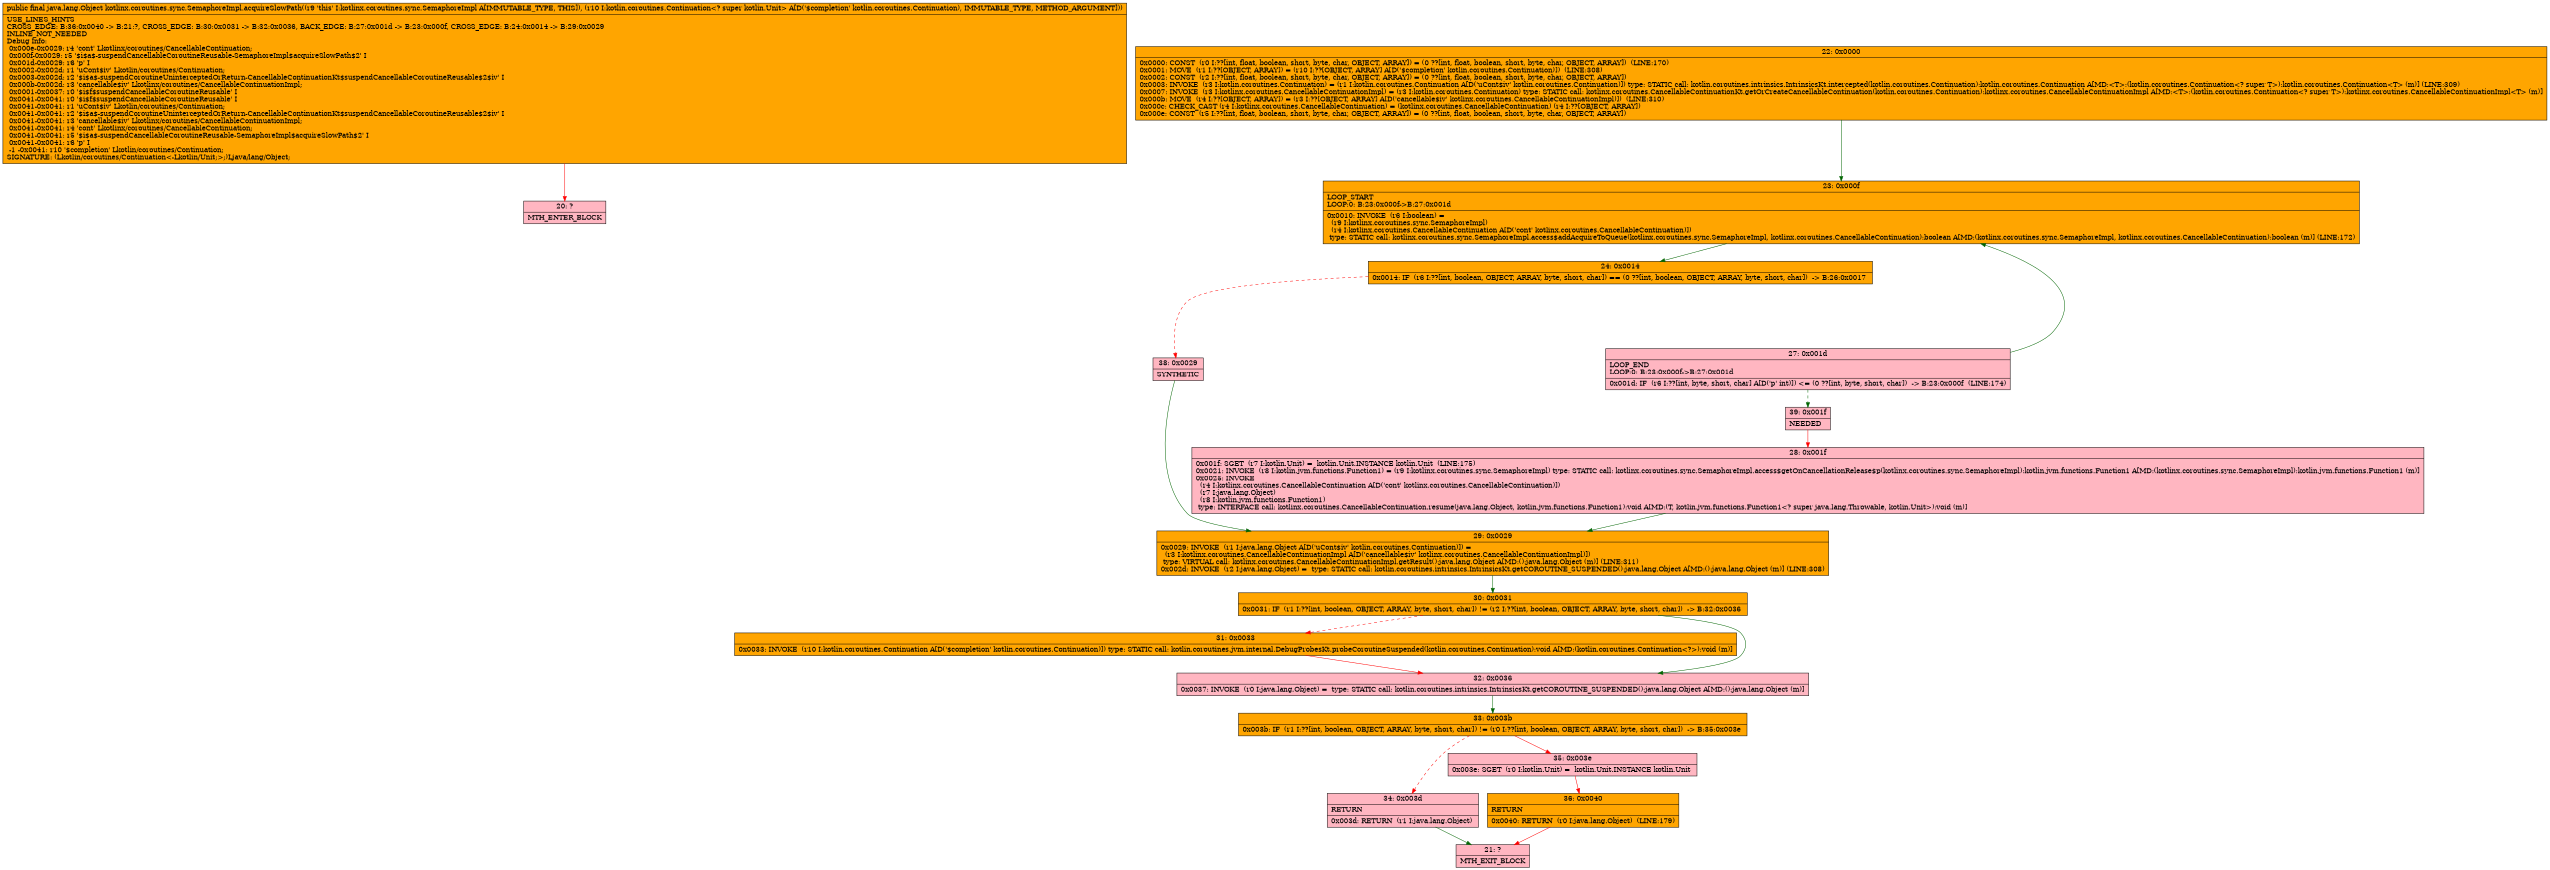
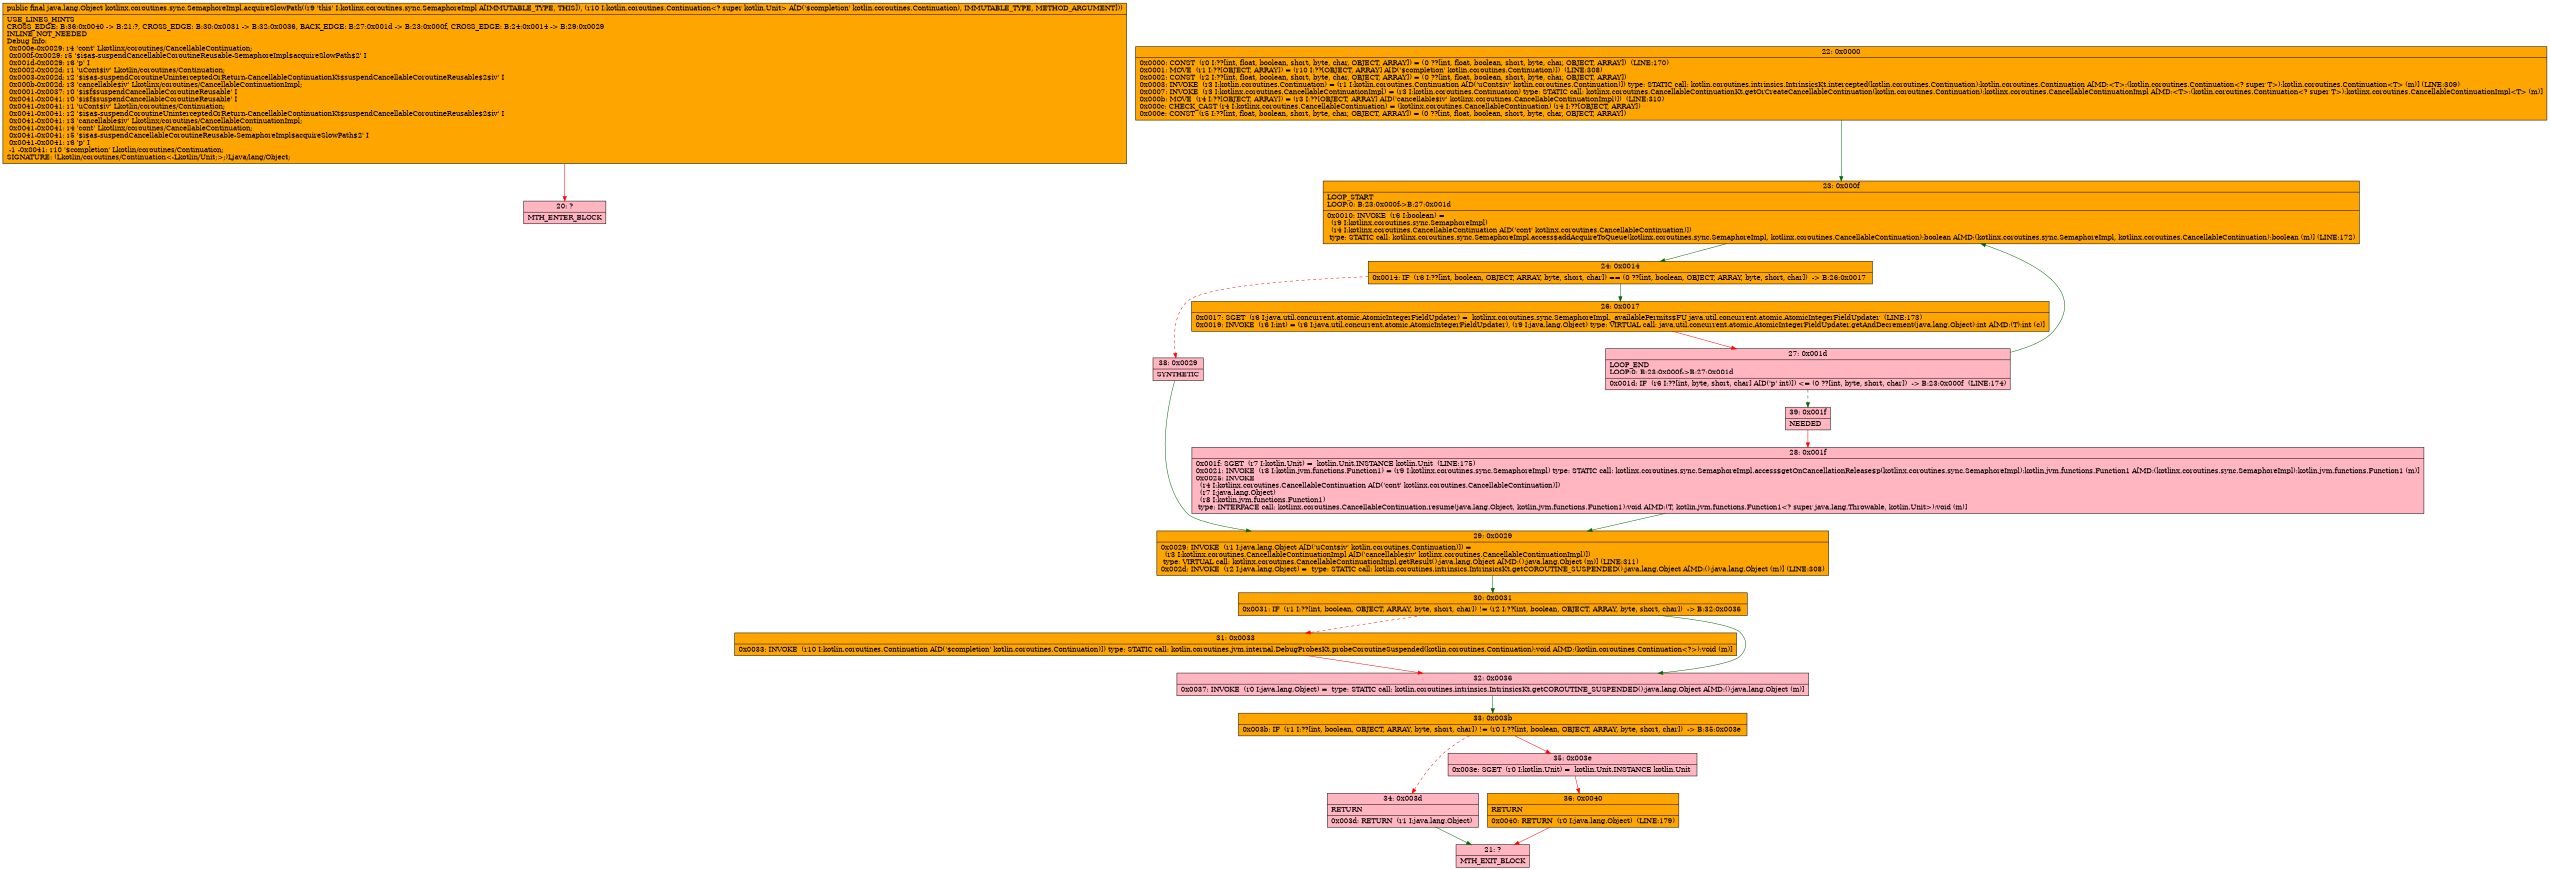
none -> (1620, 316)
